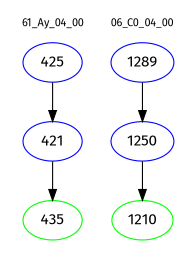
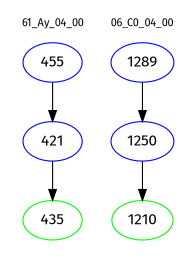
(53, 62) -> (53, 62)
